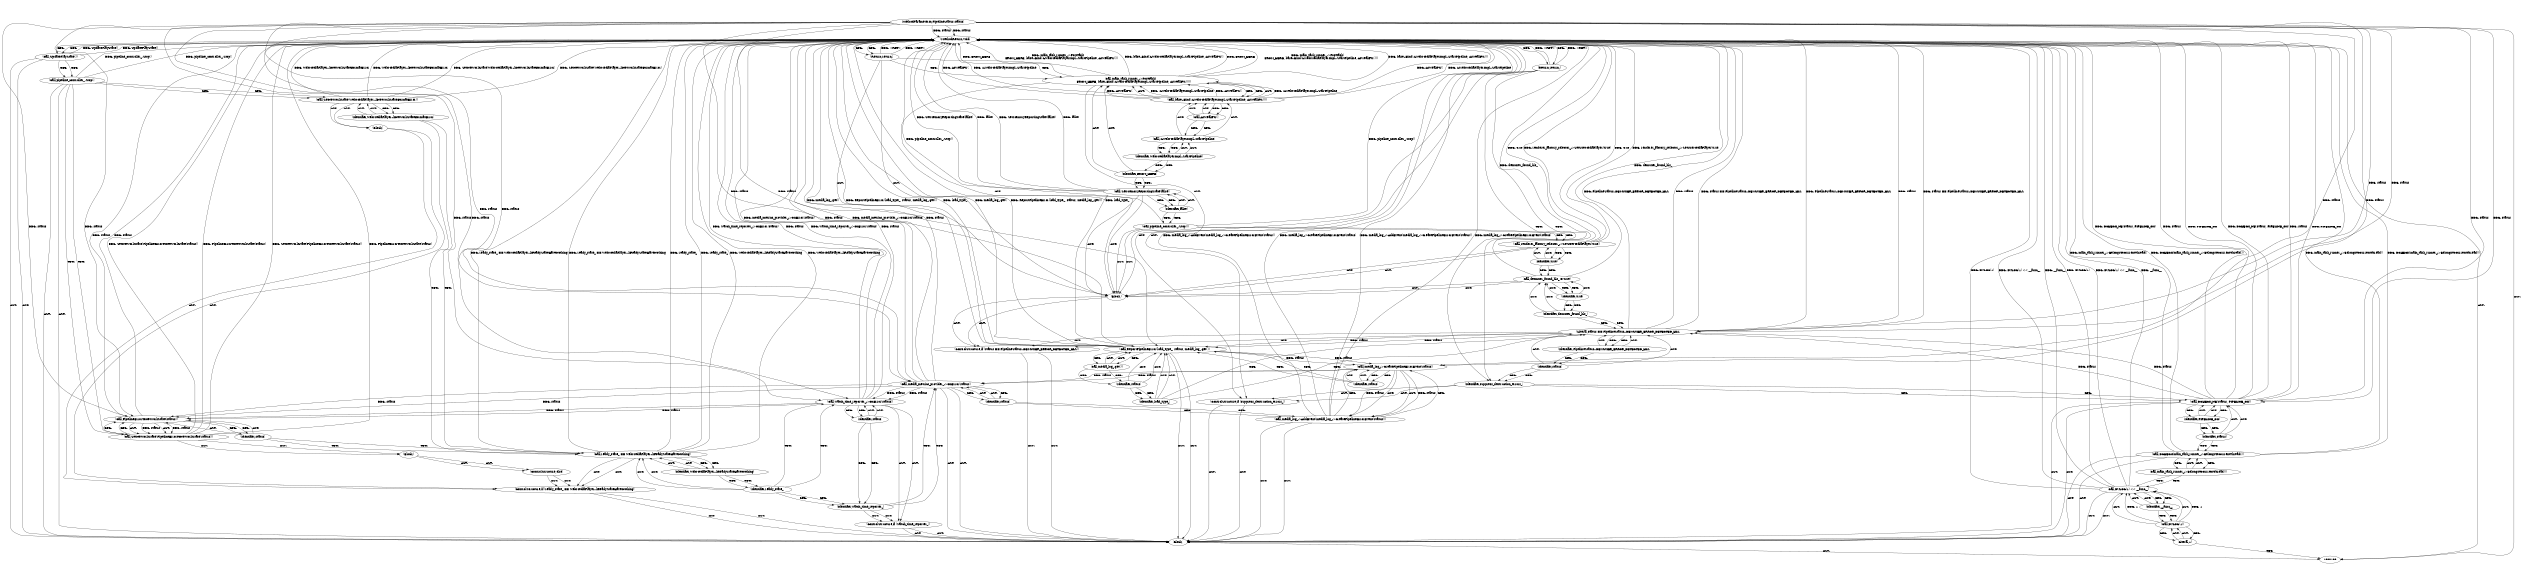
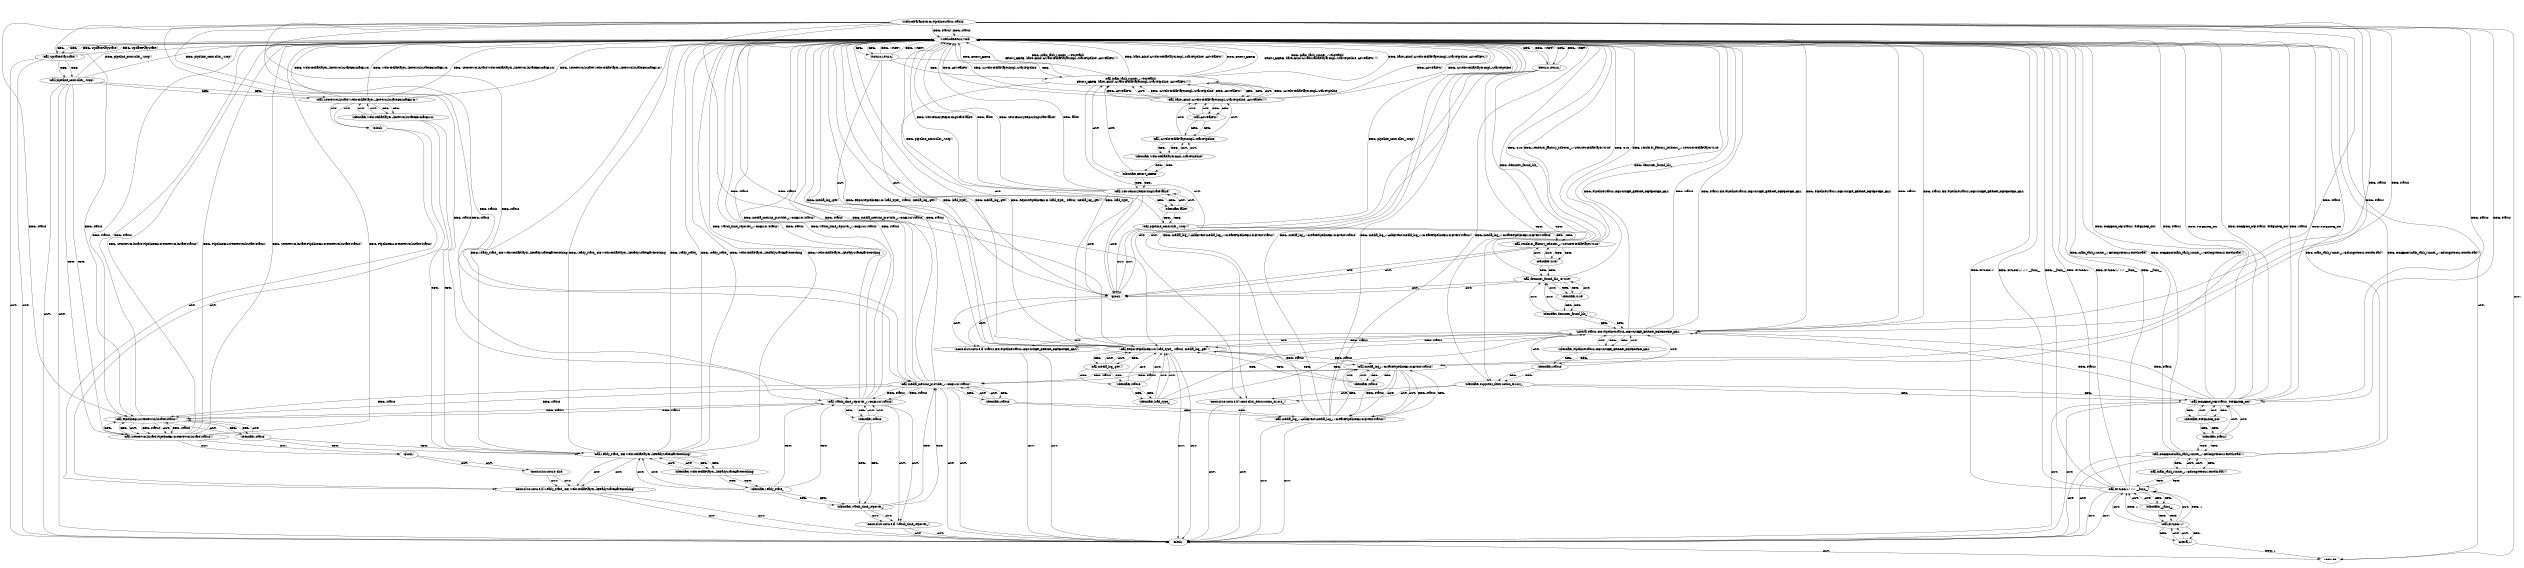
(1248, 402) -> (1248, 402)
(2270, 551) -> (2270, 551)
